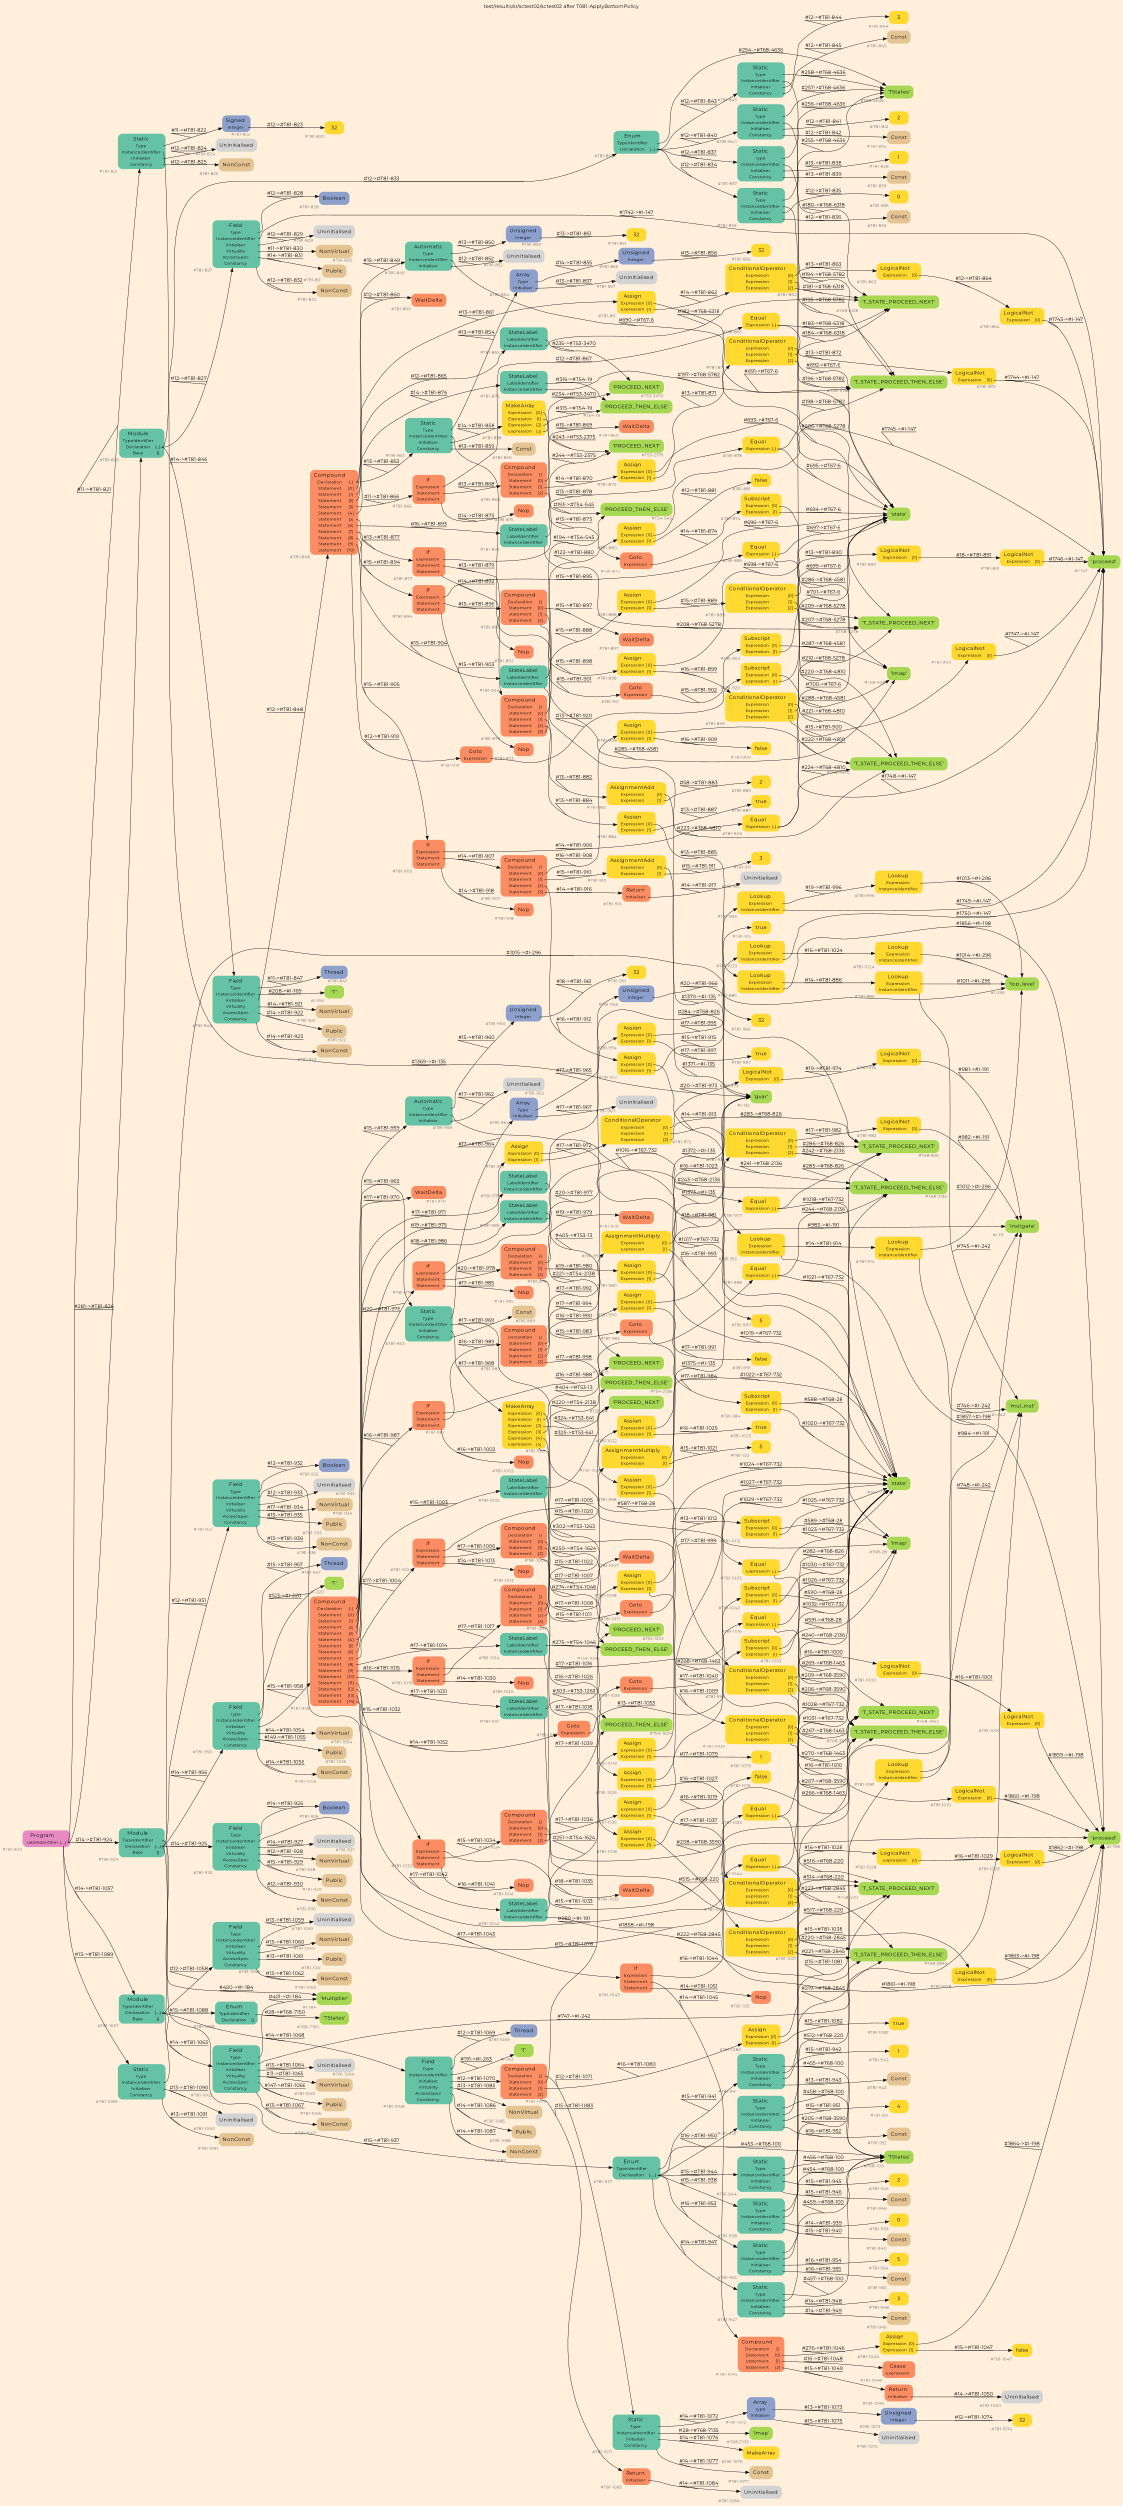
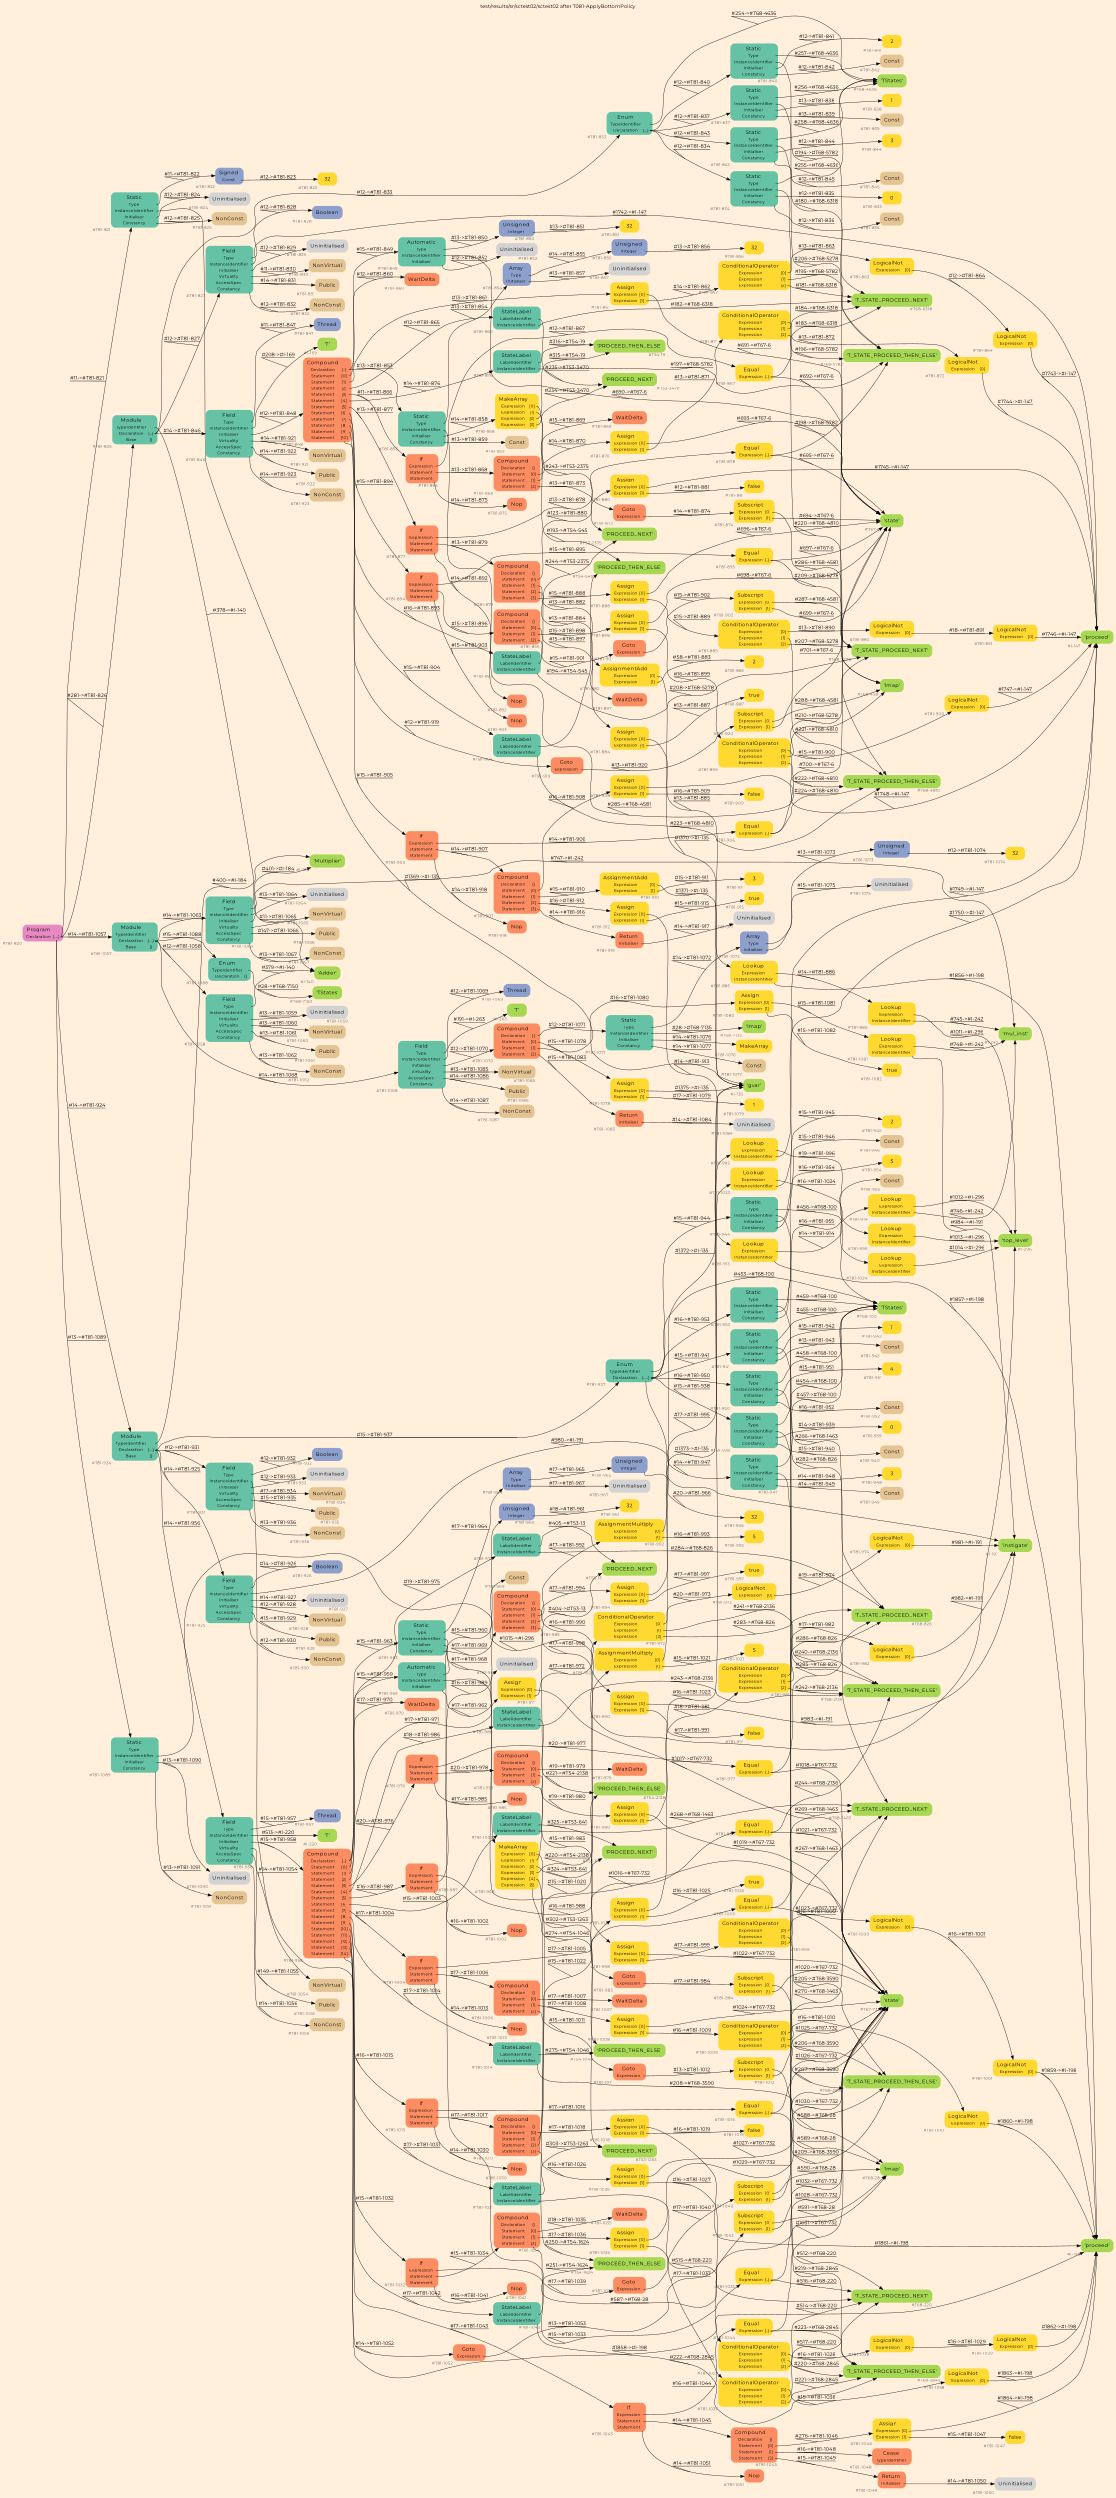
(236, 127) -> (229, 180)
none -> (327, 973)
(42, 1842) -> (39, 937)
(898, 2373) -> (891, 2460)
